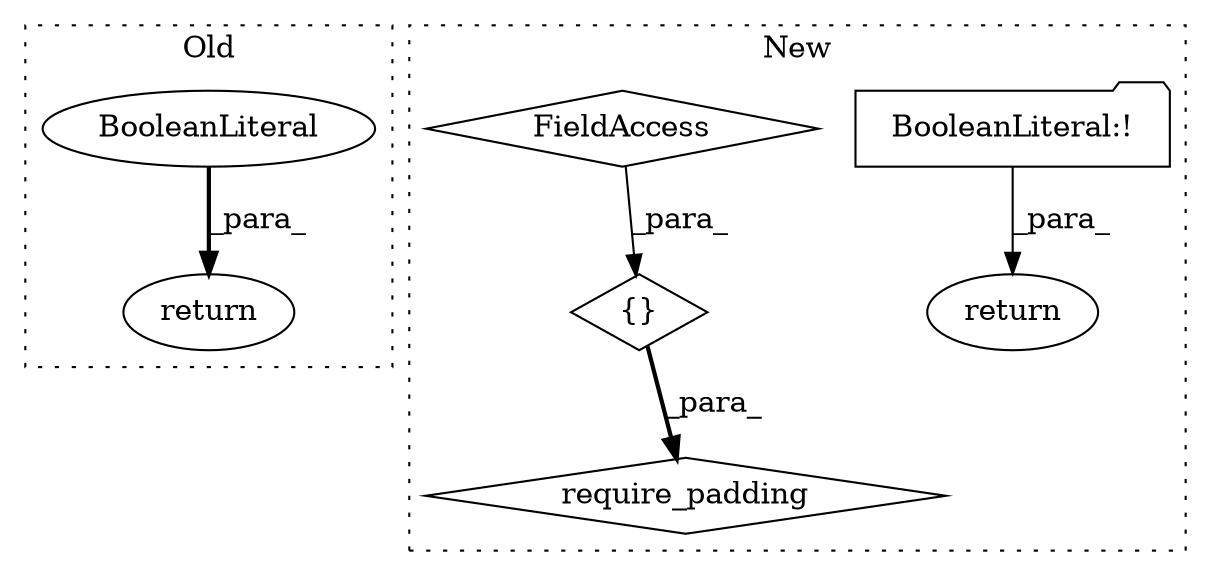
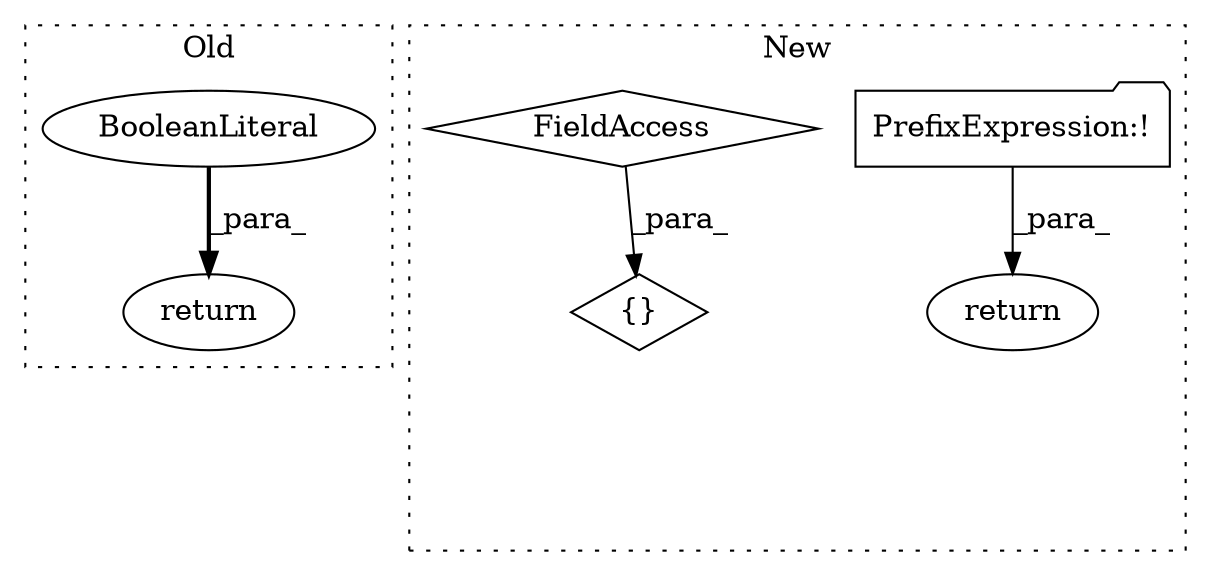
(1013, 129) -> (1013, 129)
(686, 496) -> none
